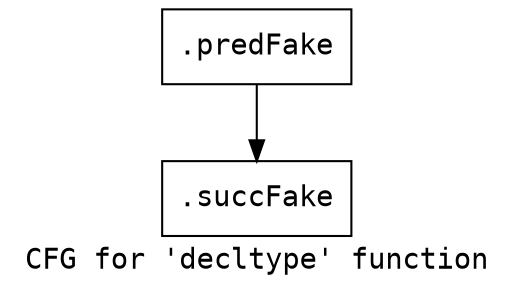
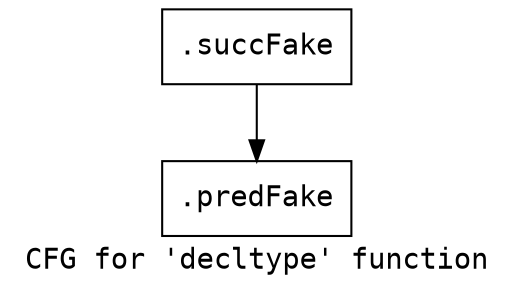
(257, 112) -> (257, 112)
